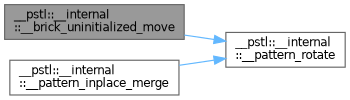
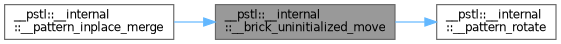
(197, 63) -> (189, 22)
